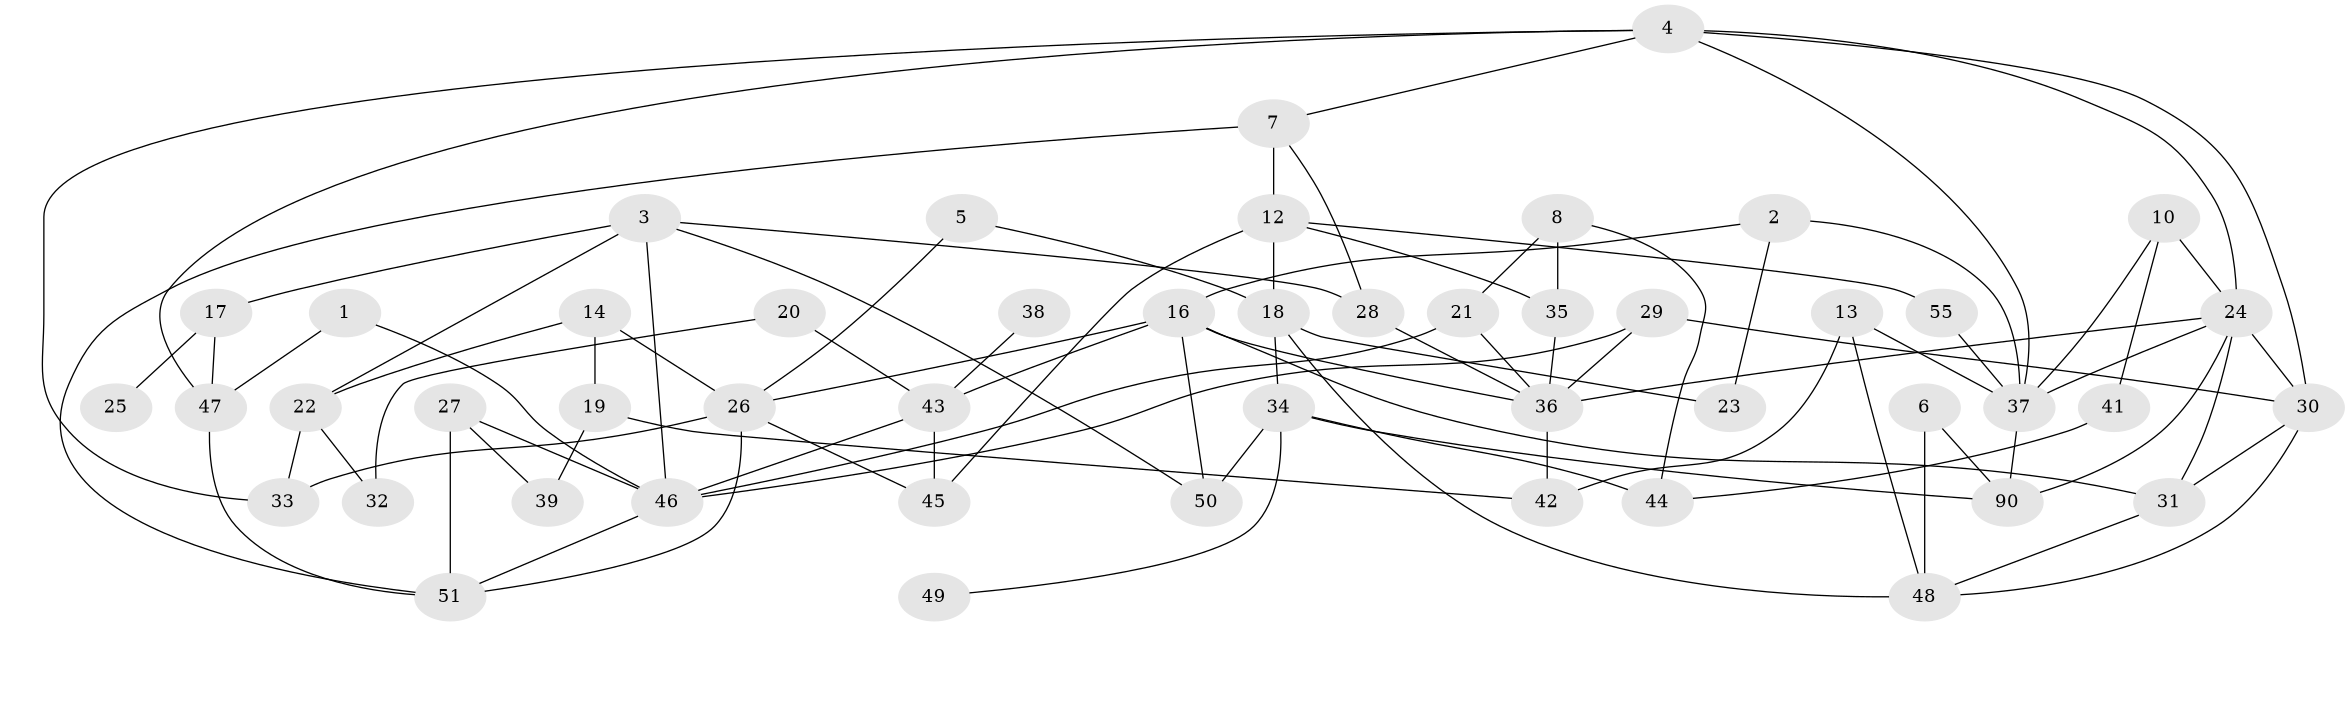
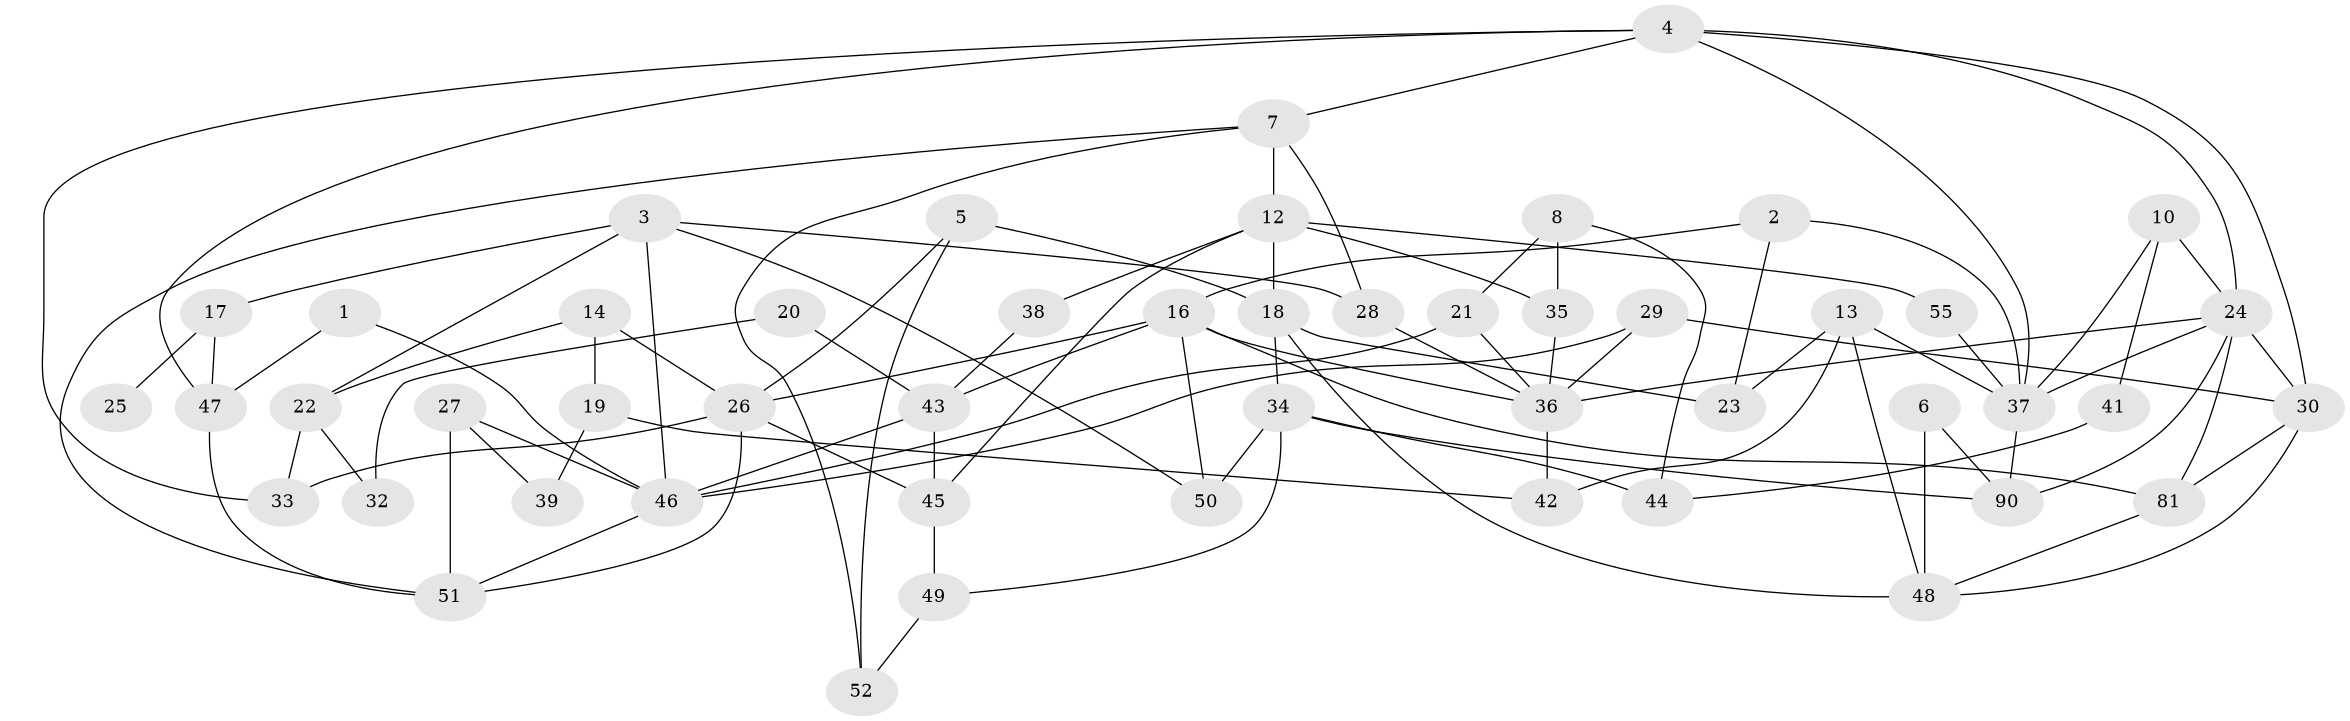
none -> (1131, 273)
none -> (1789, 360)
(2169, 502) -> (2169, 502)
none -> (934, 550)
none -> (862, 692)
